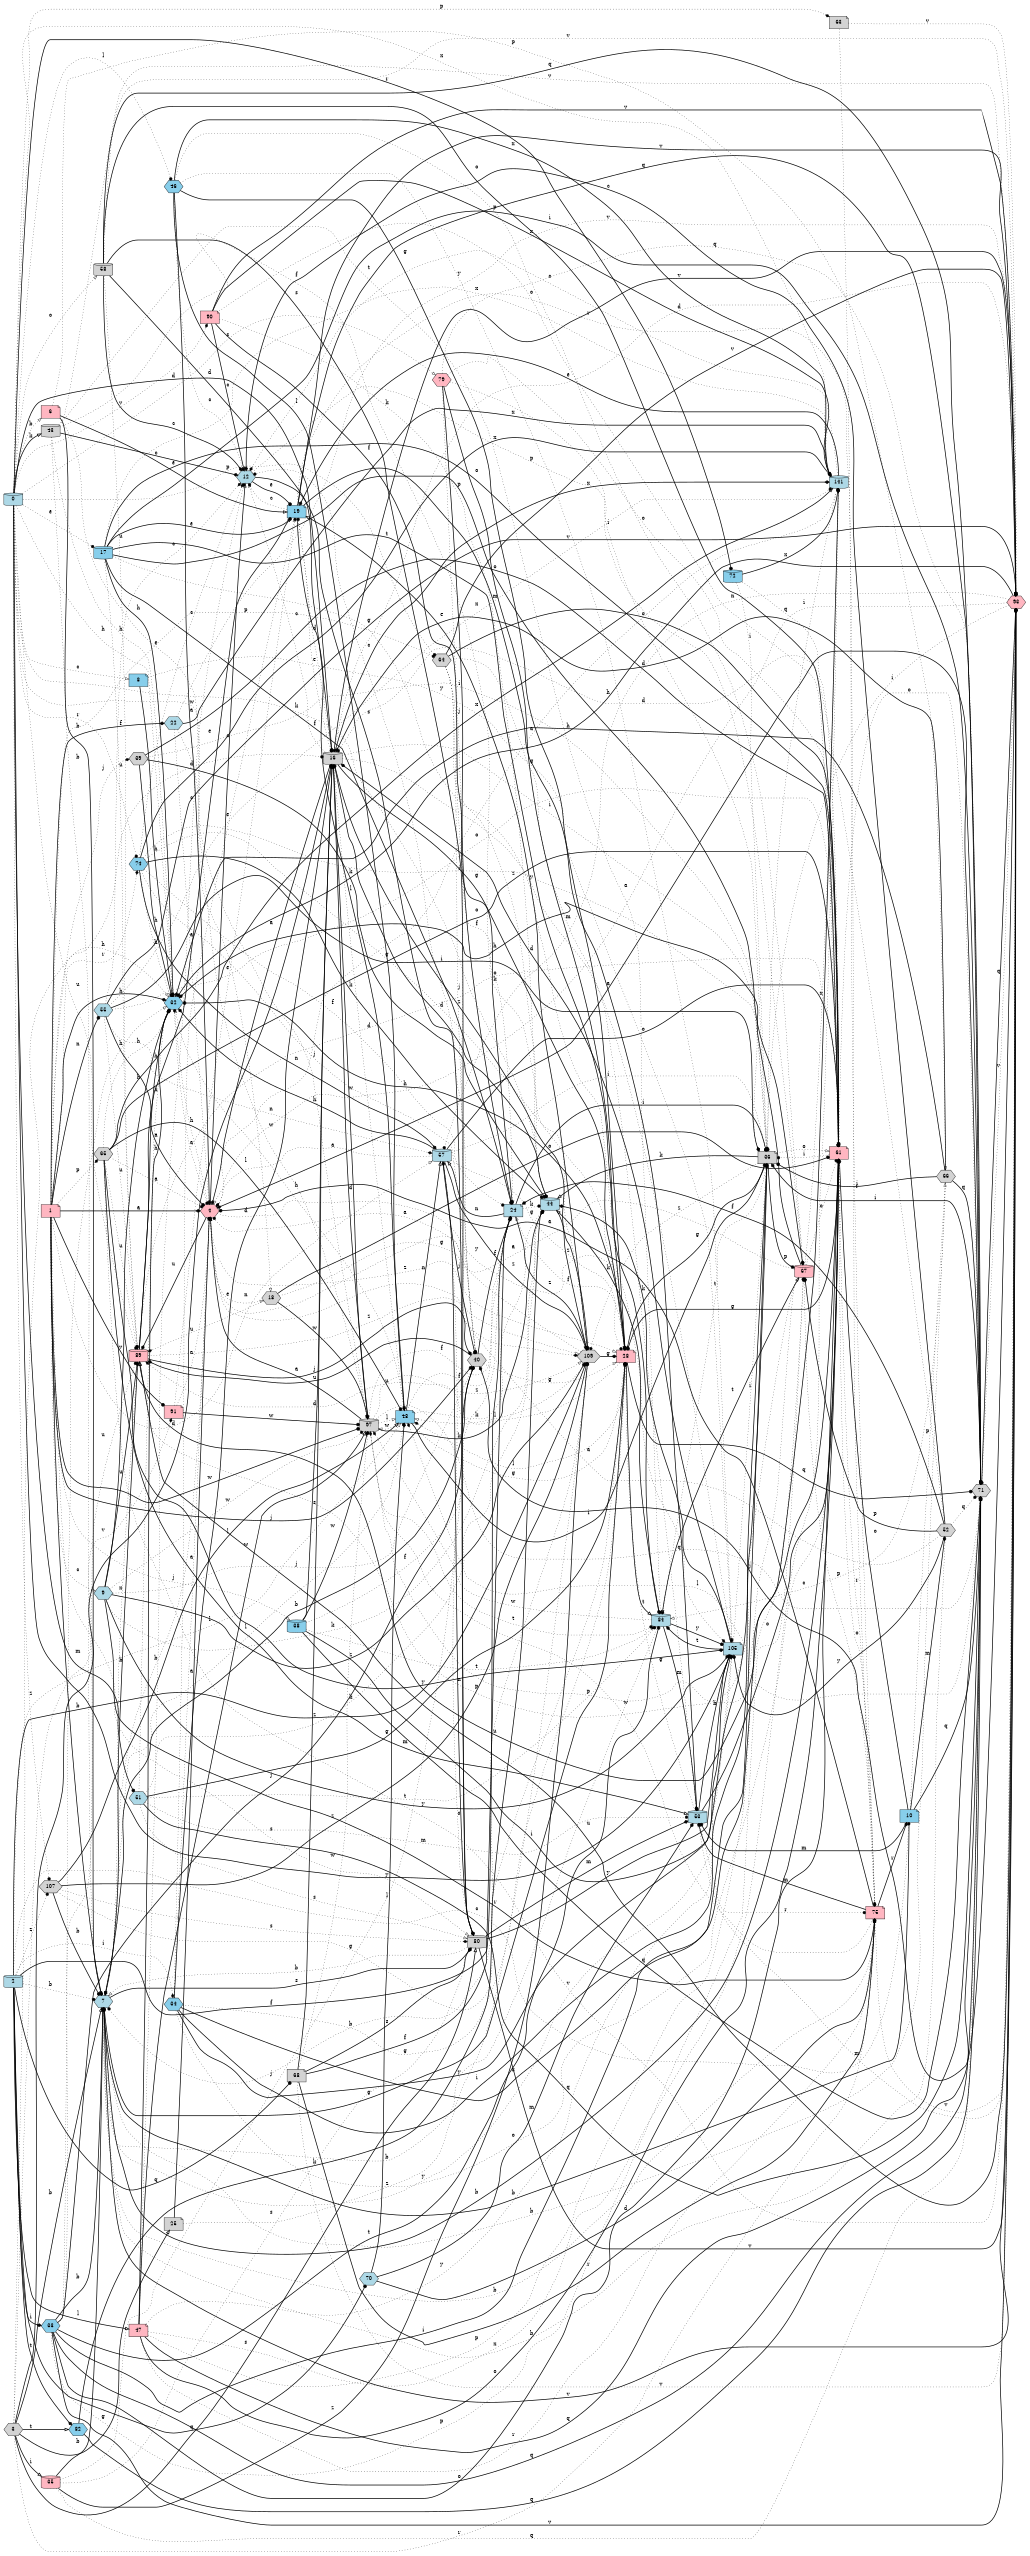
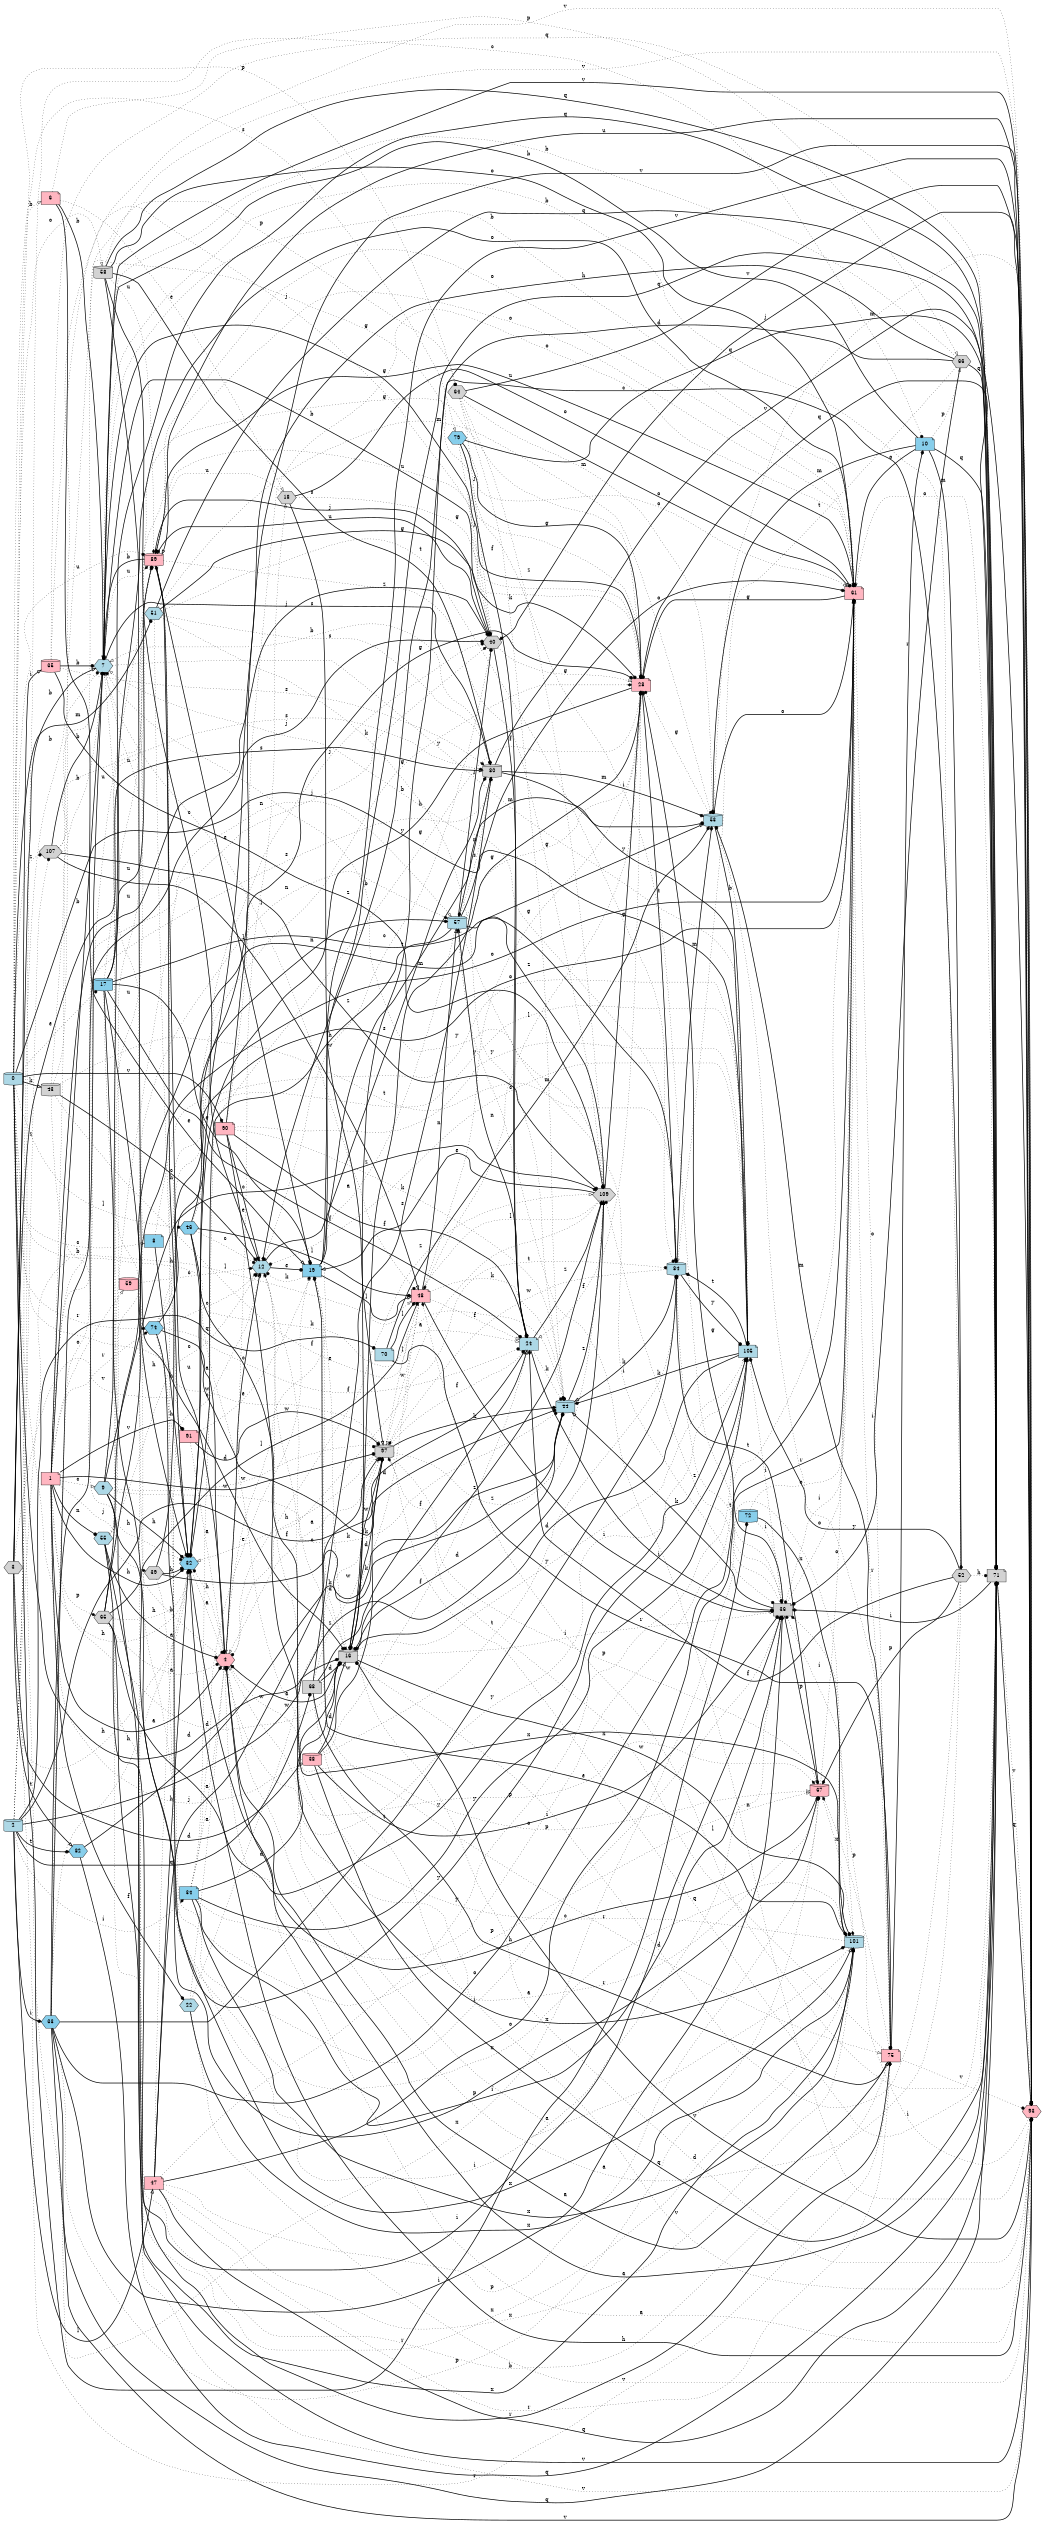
(839, 22) -> none
(304, 58) -> (66, 2355)
(550, 218) -> (565, 114)
(442, 380) -> (457, 438)
(109, 414) -> (132, 1073)
(839, 482) -> (854, 1942)
(271, 498) -> (287, 1277)
(953, 602) -> (950, 325)
(786, 609) -> (801, 1482)
none -> (609, 1046)
(1001, 1048) -> (1017, 1842)
none -> (605, 1063)
(301, 1206) -> (291, 1523)
none -> (129, 1284)
(241, 1352) -> (293, 1549)
(405, 1417) -> (421, 1296)
(981, 1491) -> (997, 1576)
(315, 1503) -> (330, 1669)
(964, 1507) -> (979, 1573)
(804, 1583) -> (819, 505)
(121, 1588) -> (129, 572)
(297, 1626) -> (312, 1759)
(25, 1667) -> (72, 1764)
(174, 2004) -> (189, 1893)
(707, 2007) -> (411, 216)
(626, 2209) -> (641, 1620)
(174, 2224) -> none
(369, 2279) -> (384, 1355)
